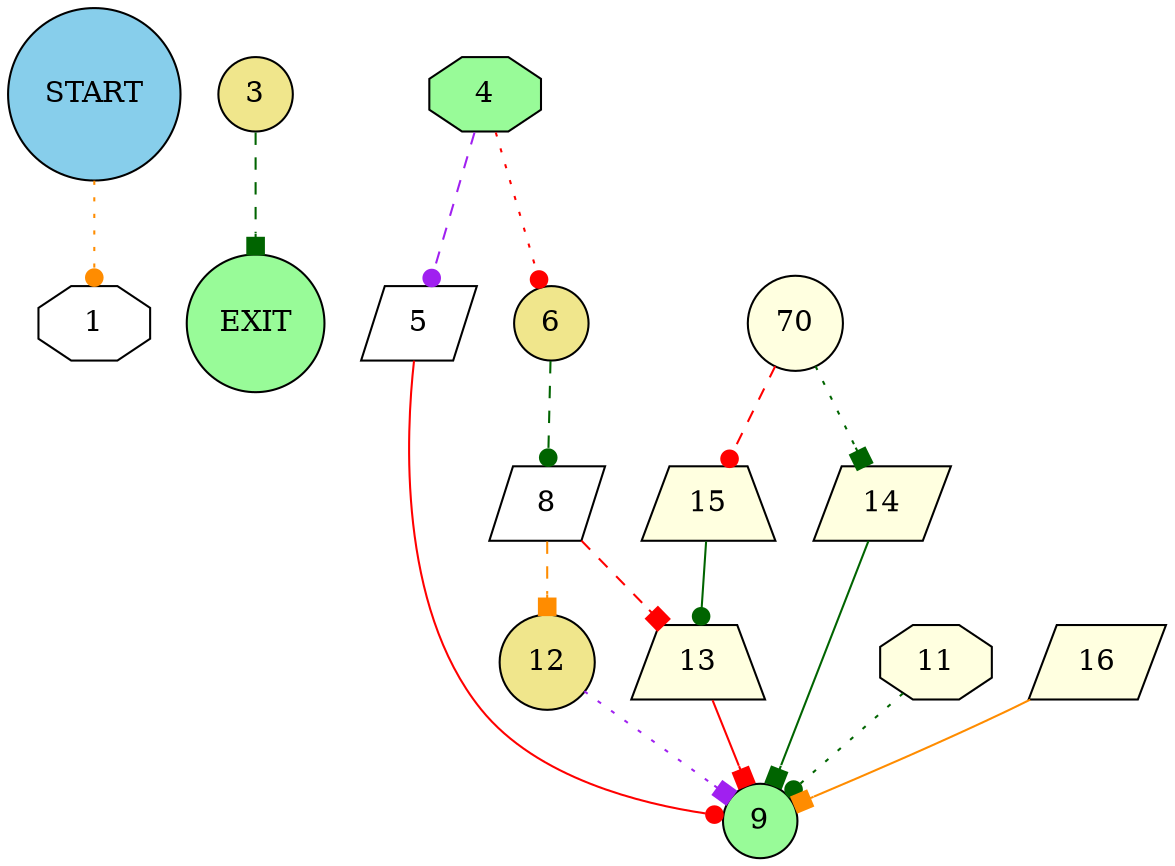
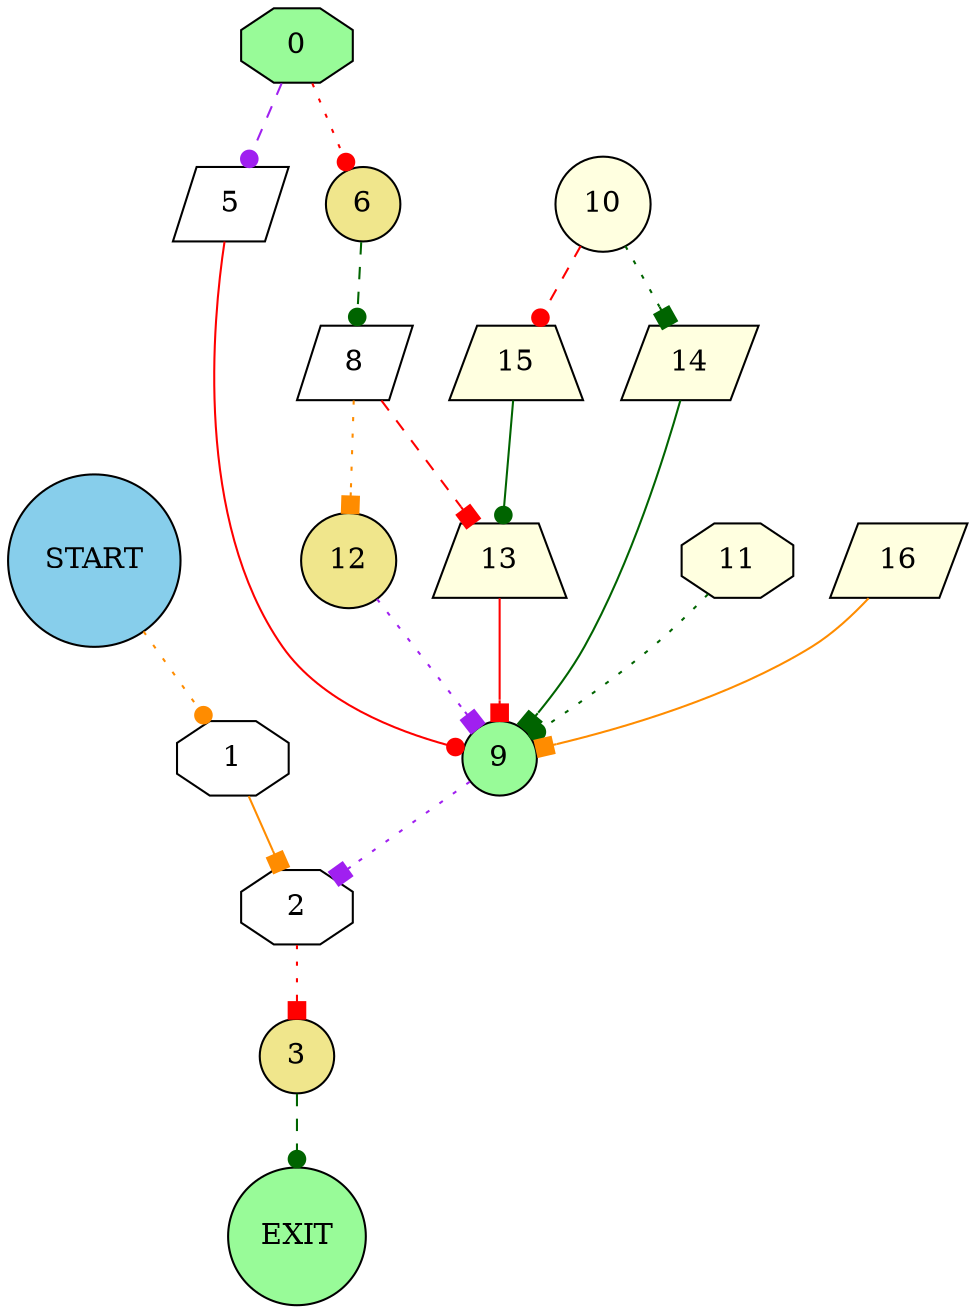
(485, 94) -> (297, 45)
(256, 183) -> (297, 1122)
(795, 323) -> (603, 204)
(547, 568) -> (352, 446)
none -> (297, 907)
